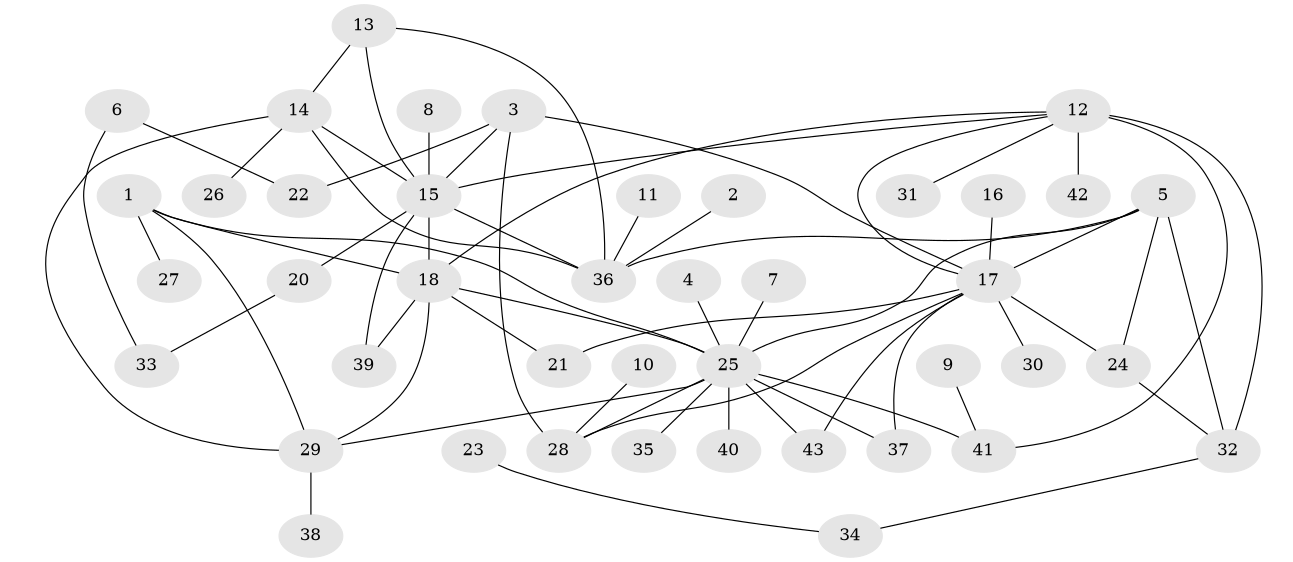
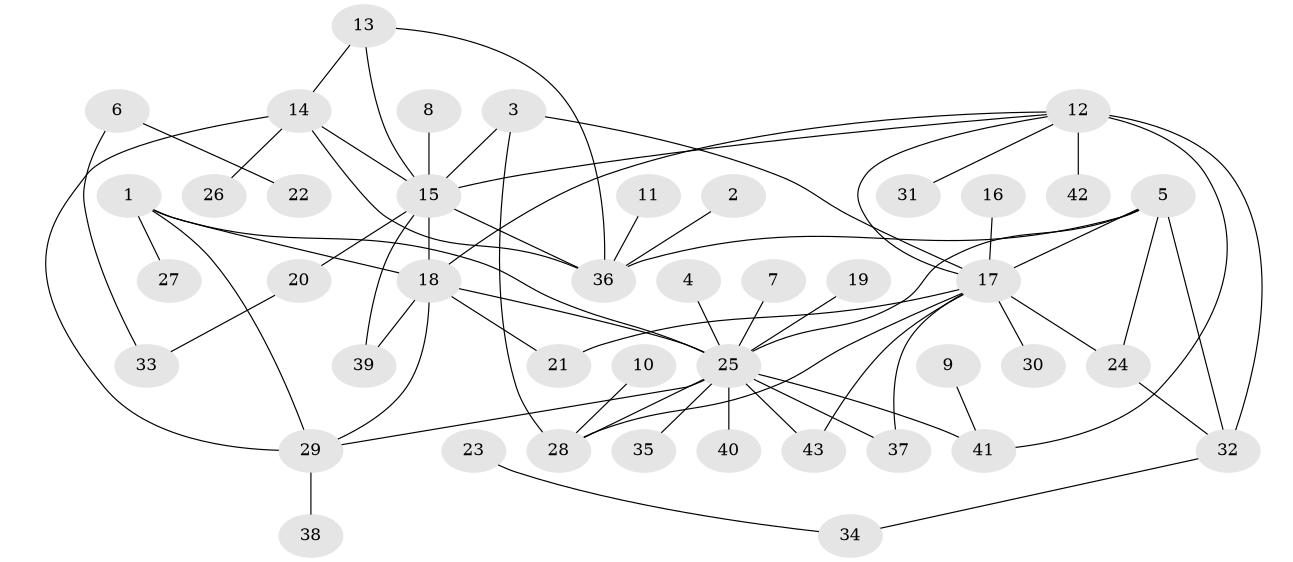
(409, 157) -> none
none -> (859, 281)
